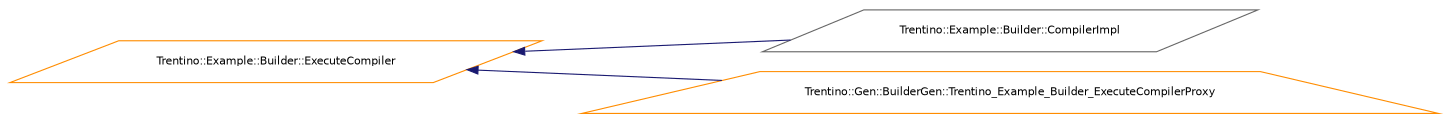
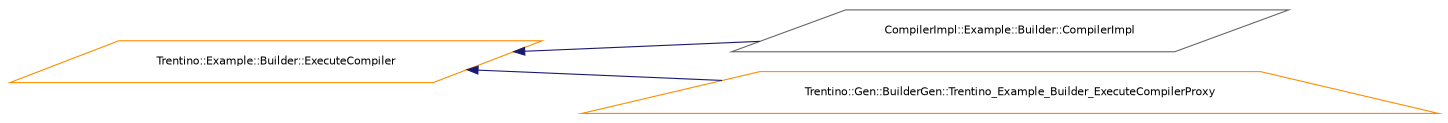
(1010, 31) -> (1010, 31)
